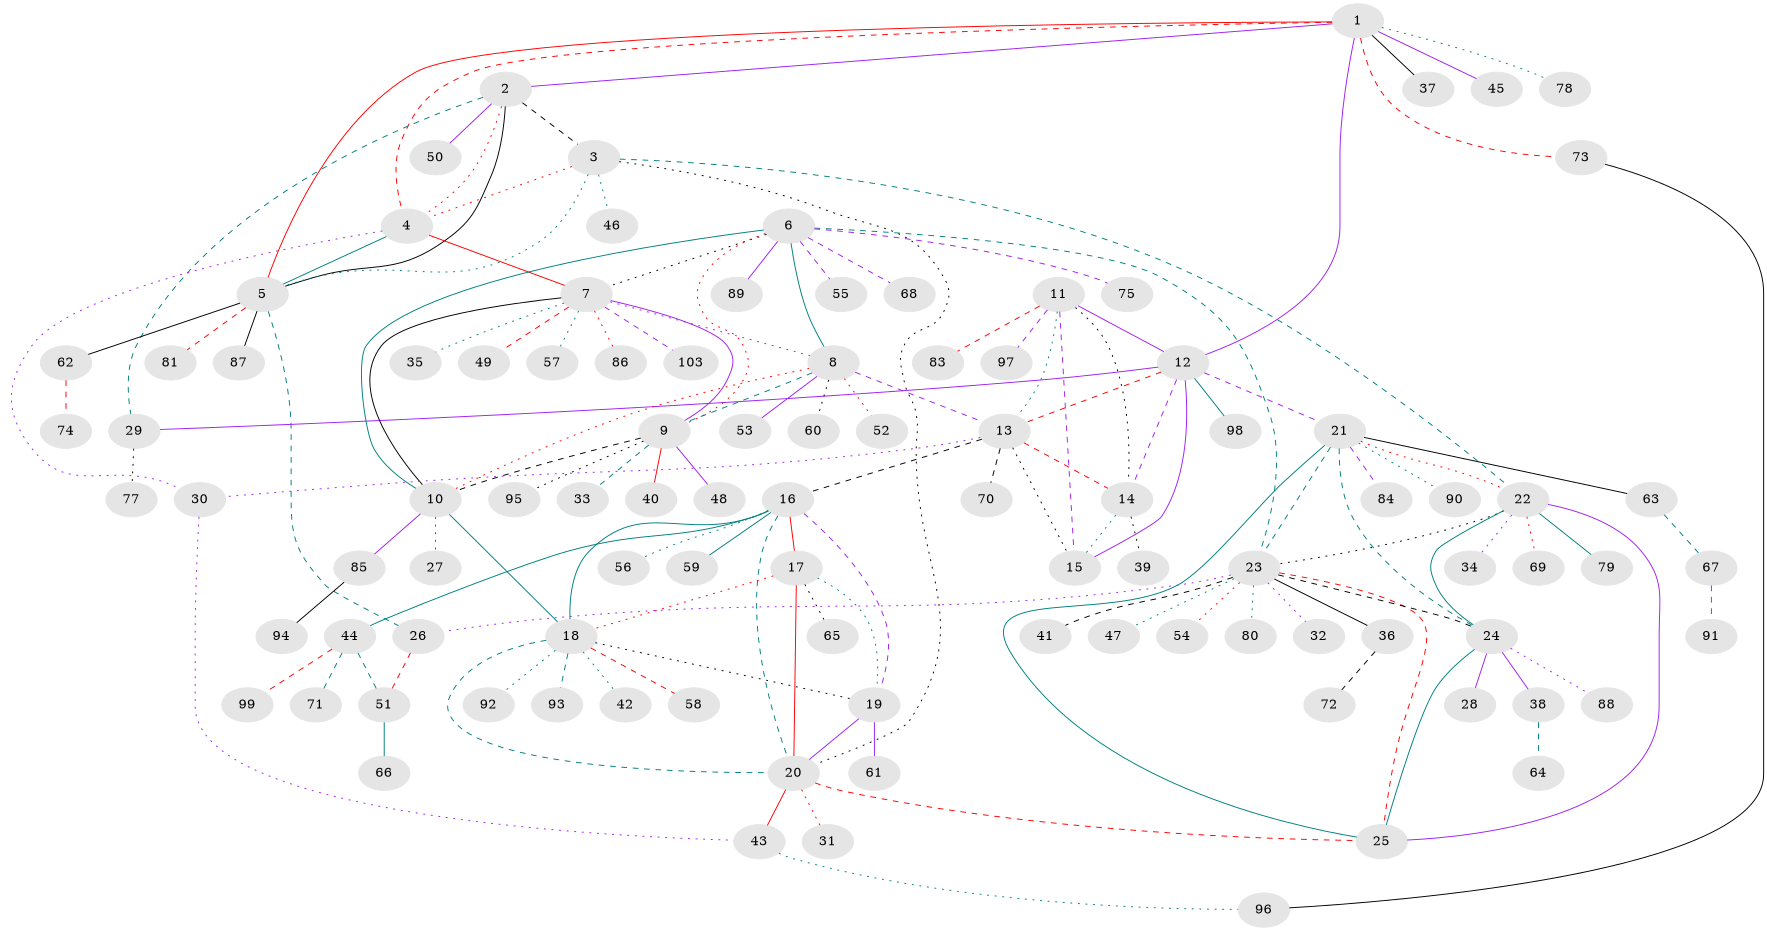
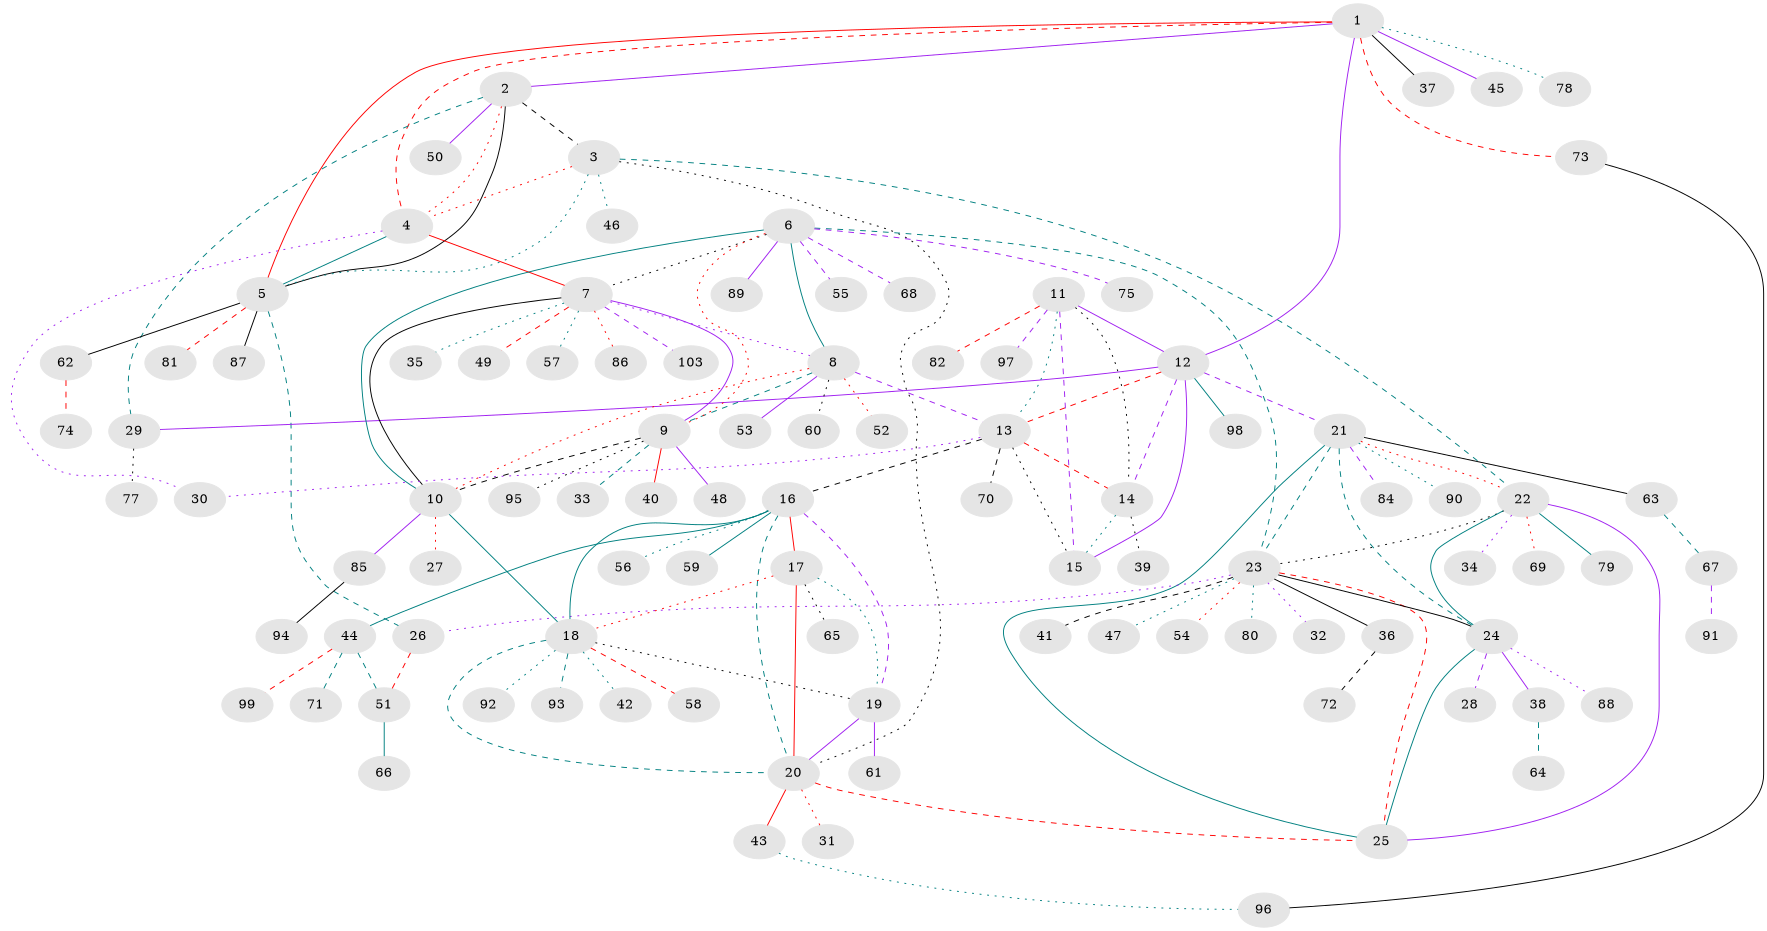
(938, 363) -> (938, 363)
(1424, 611) -> (1424, 611)
(1481, 671) -> (1481, 671)
(353, 800) -> none
